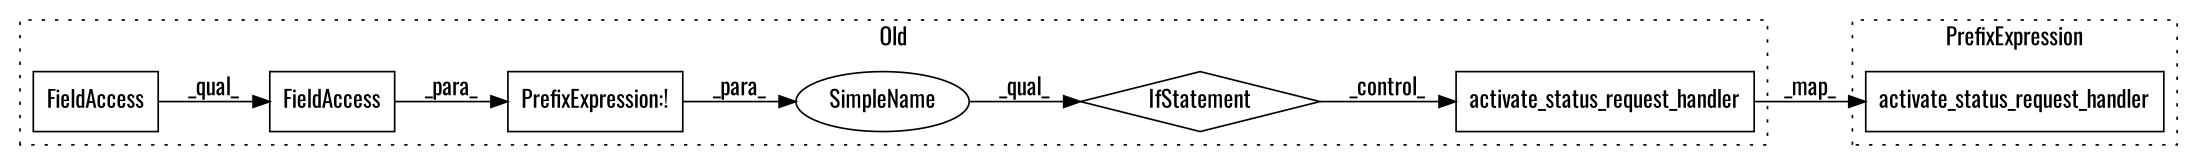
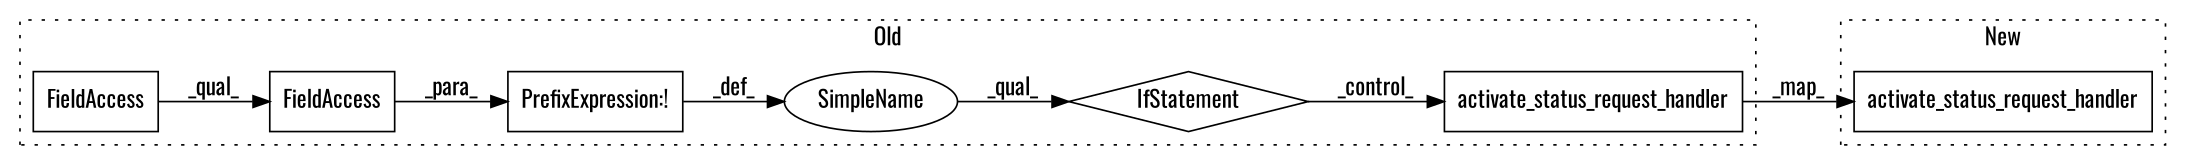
(2015, 39) -> (2003, 39)
(739, 89) -> (734, 89)
